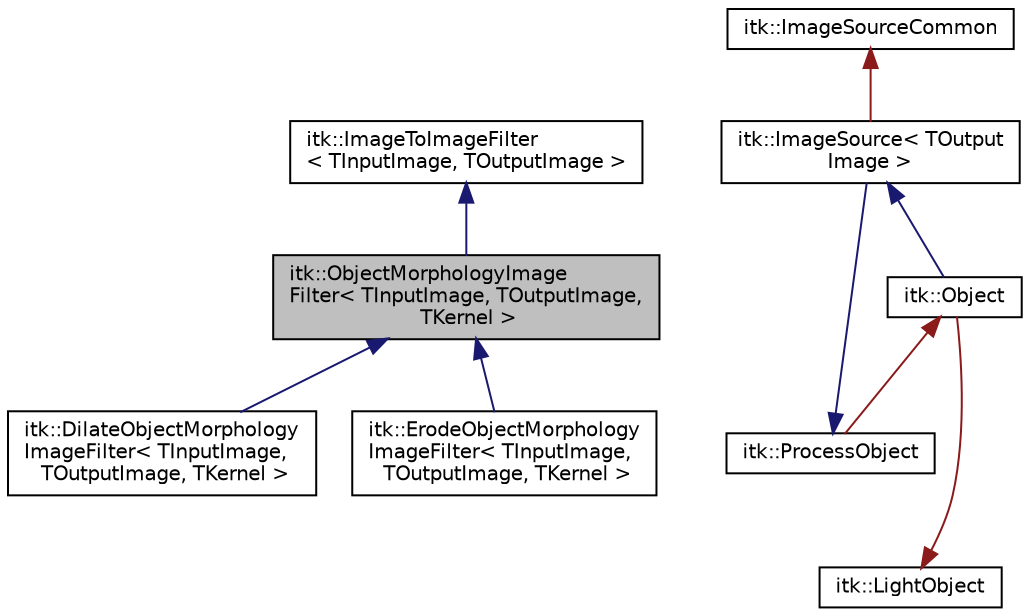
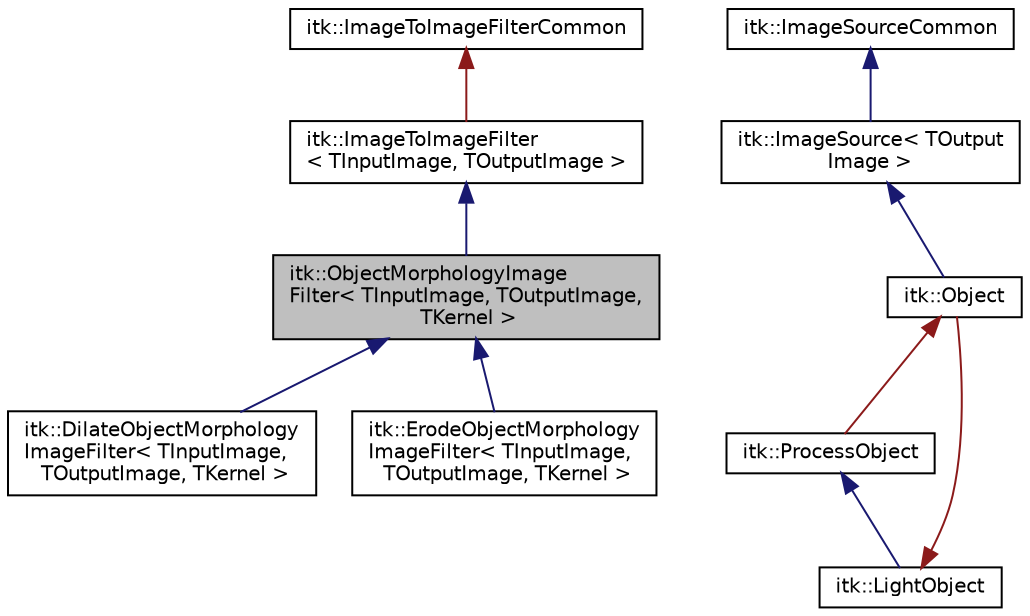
none -> (466, 29)
(871, 95) -> (871, 95)
(851, 298) -> (876, 529)
